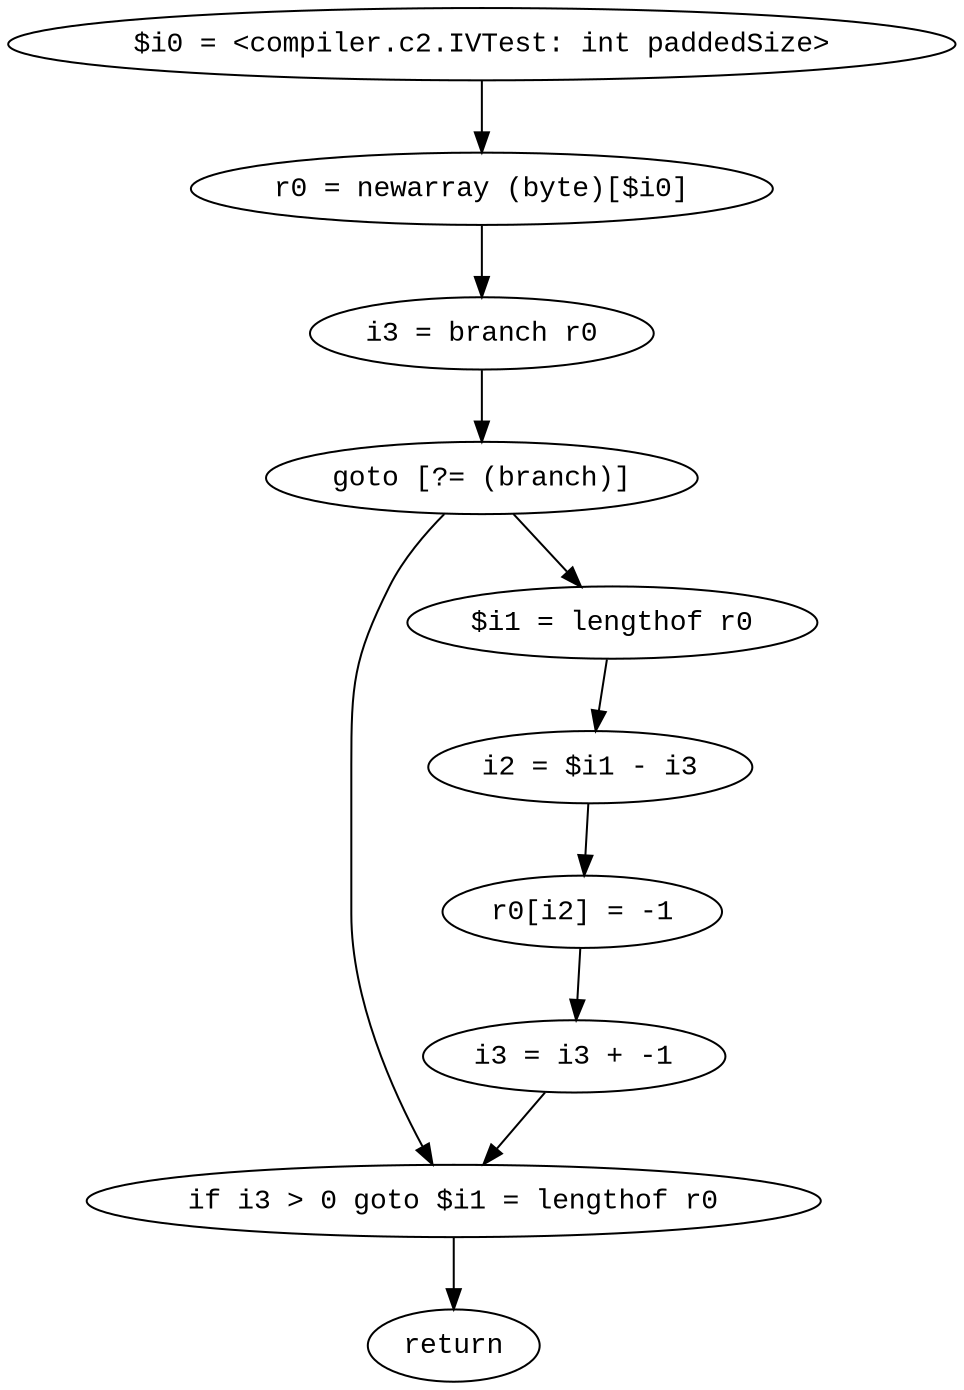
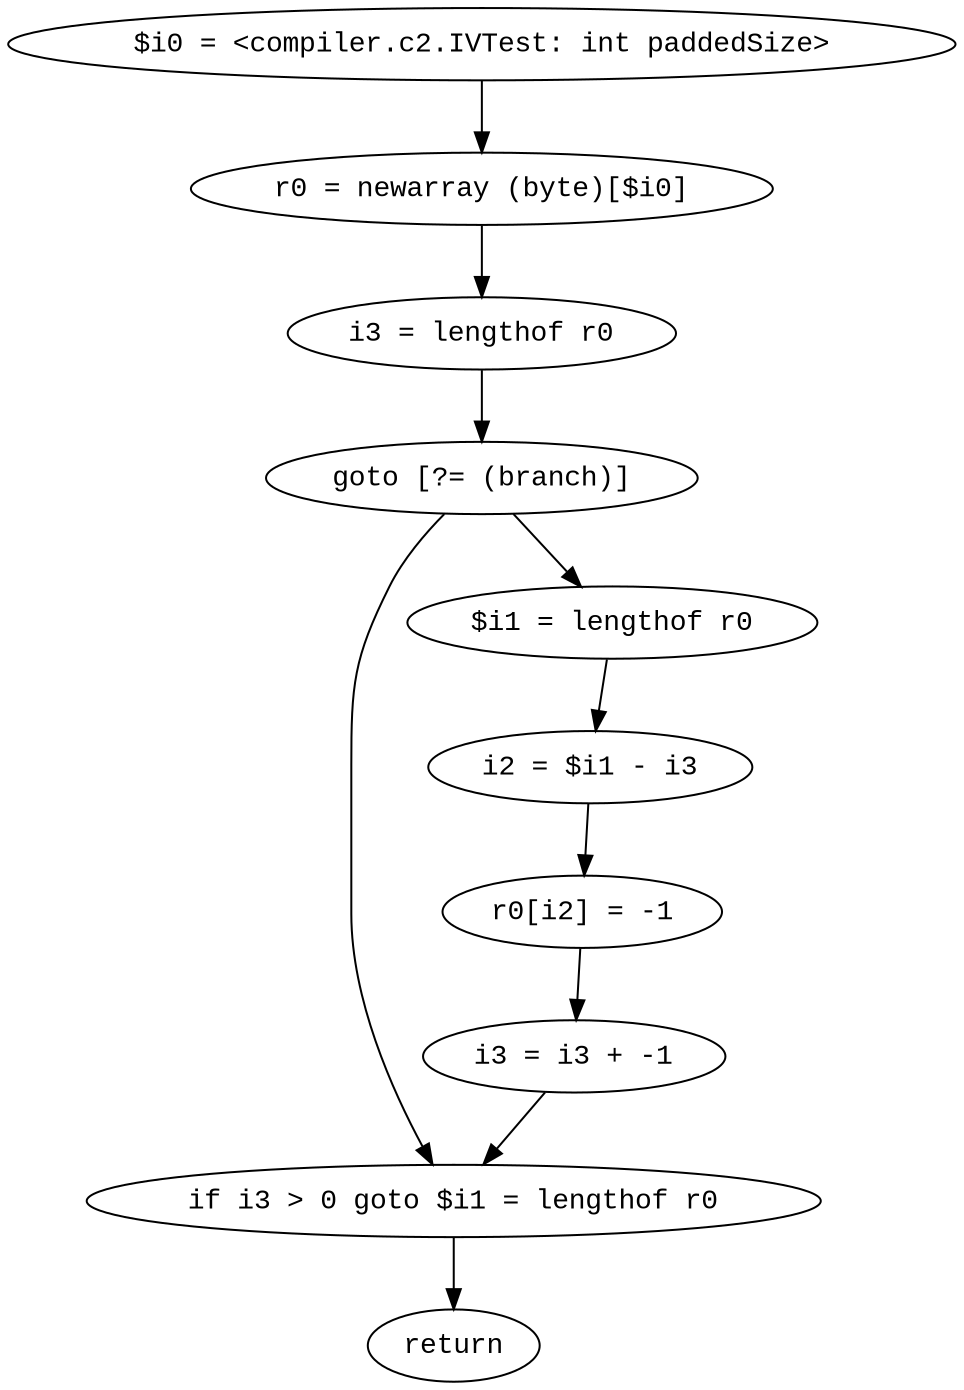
(482, 333) -> (482, 333)
